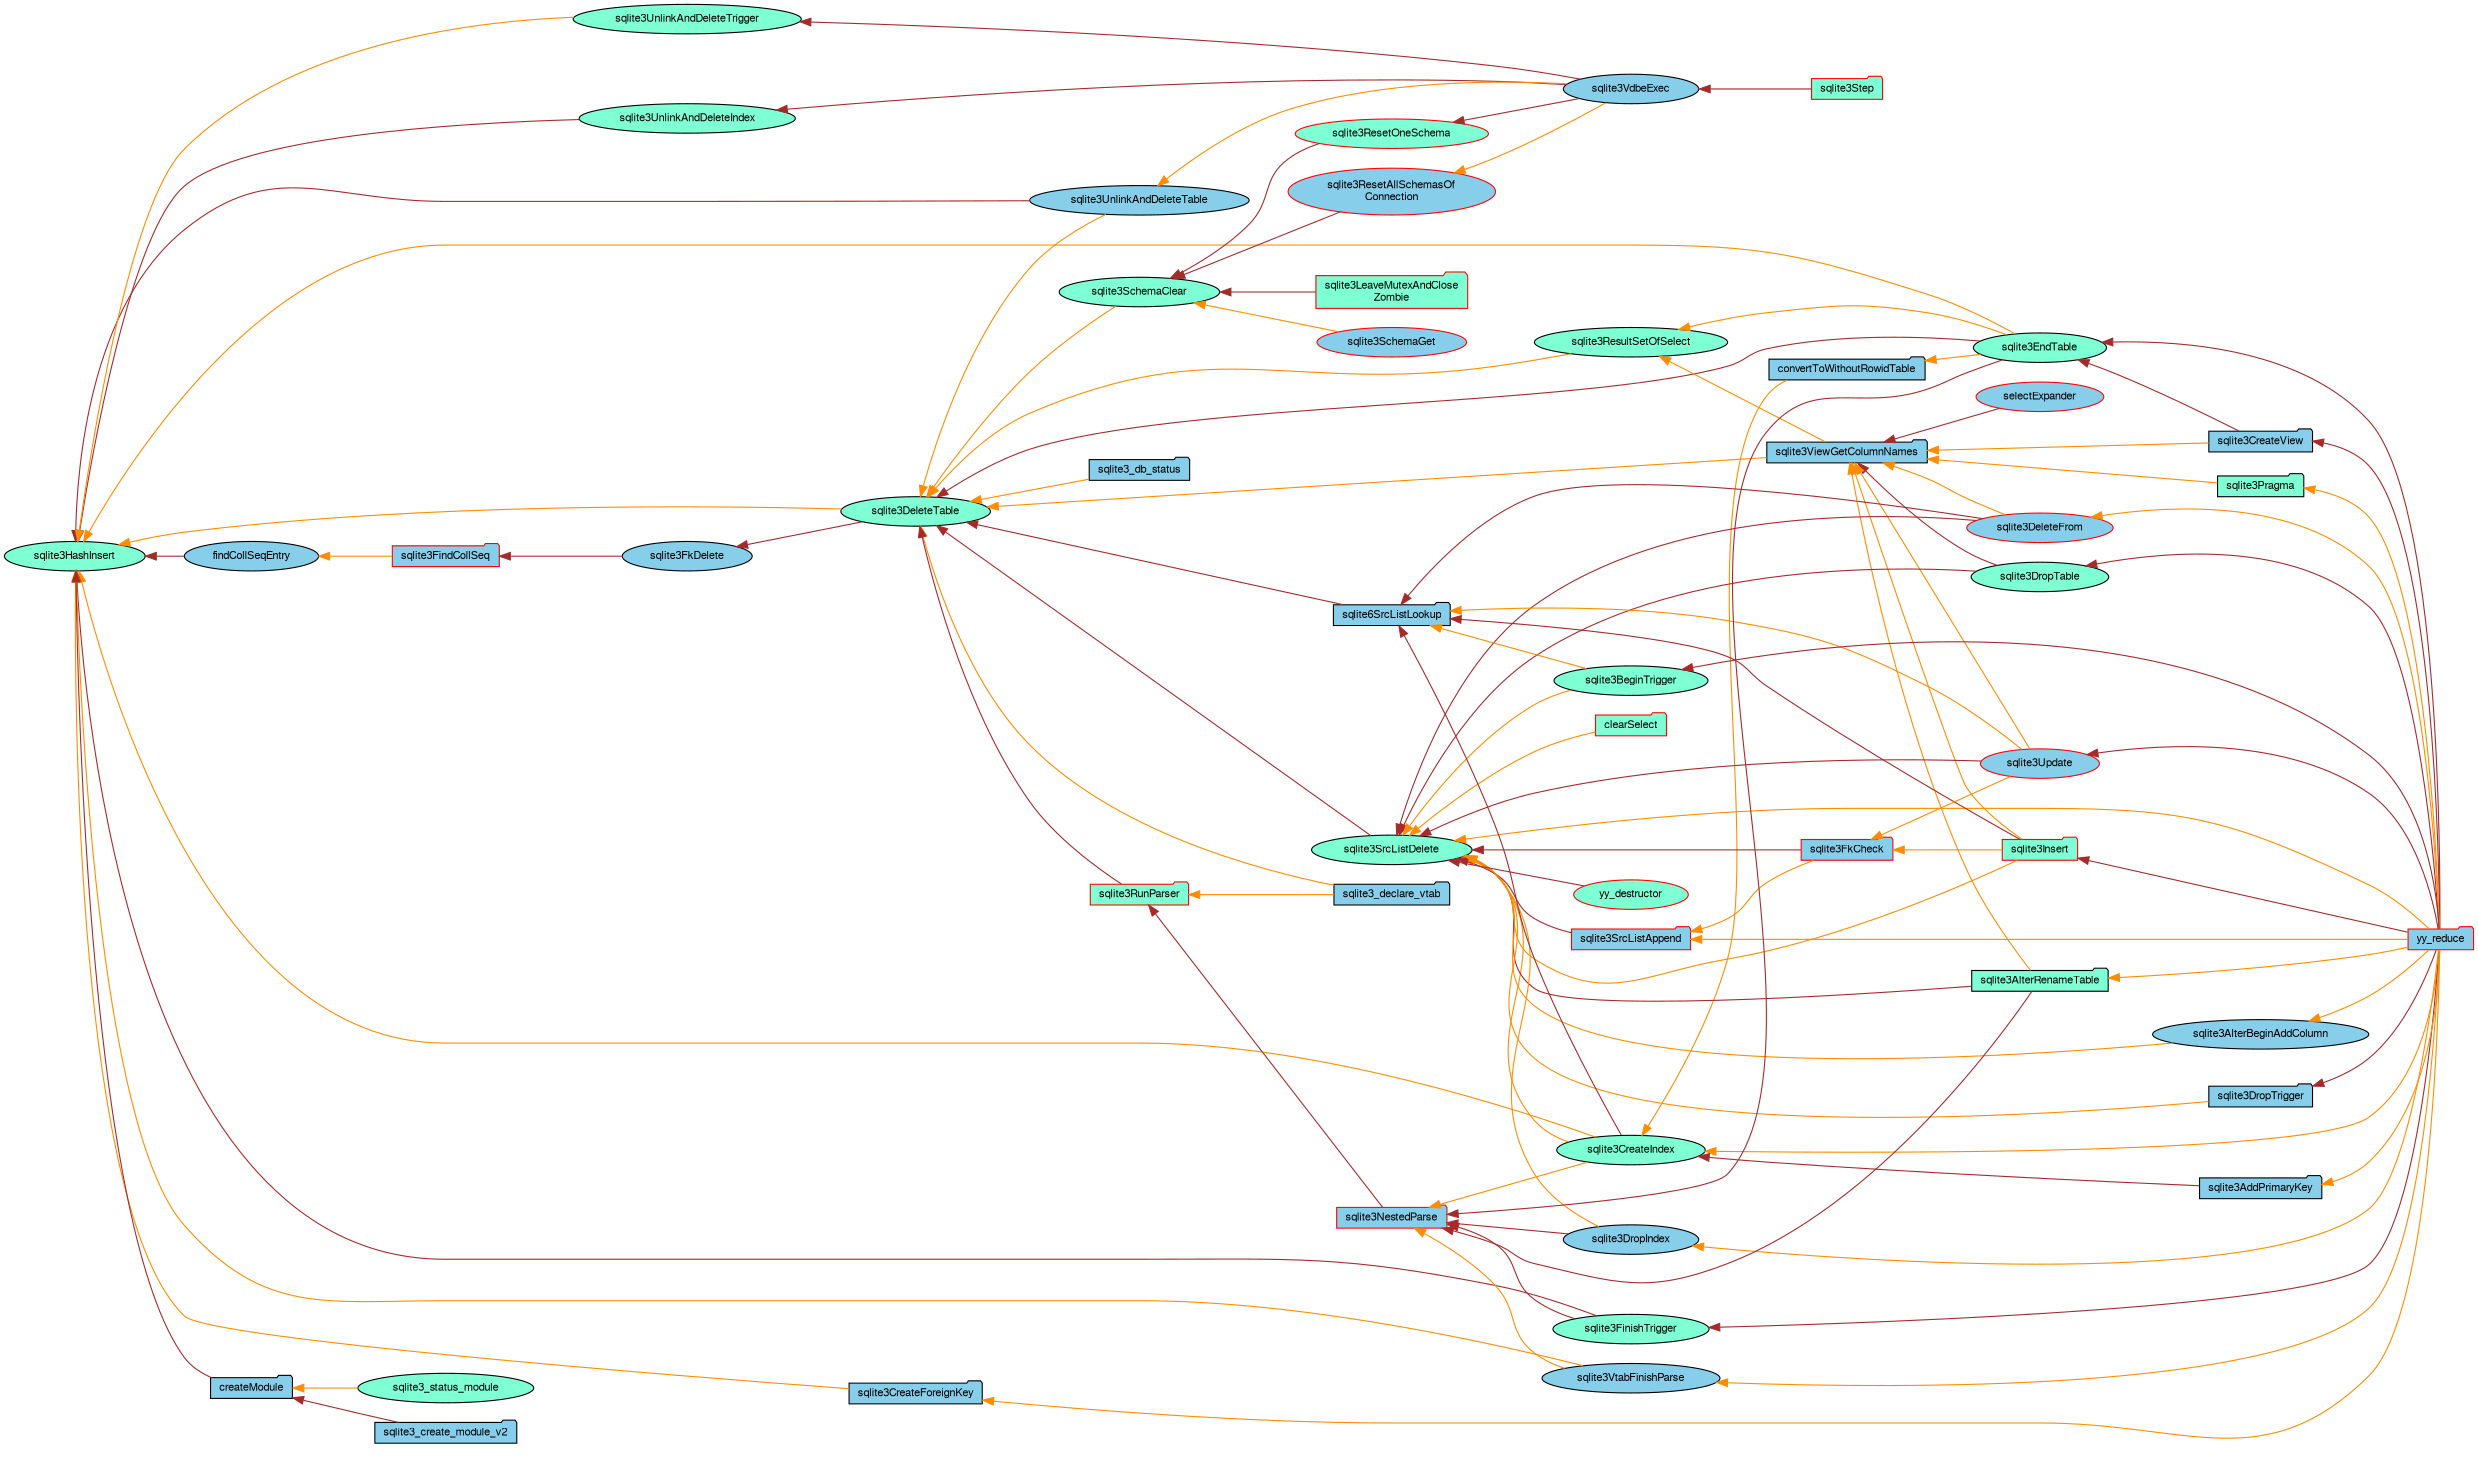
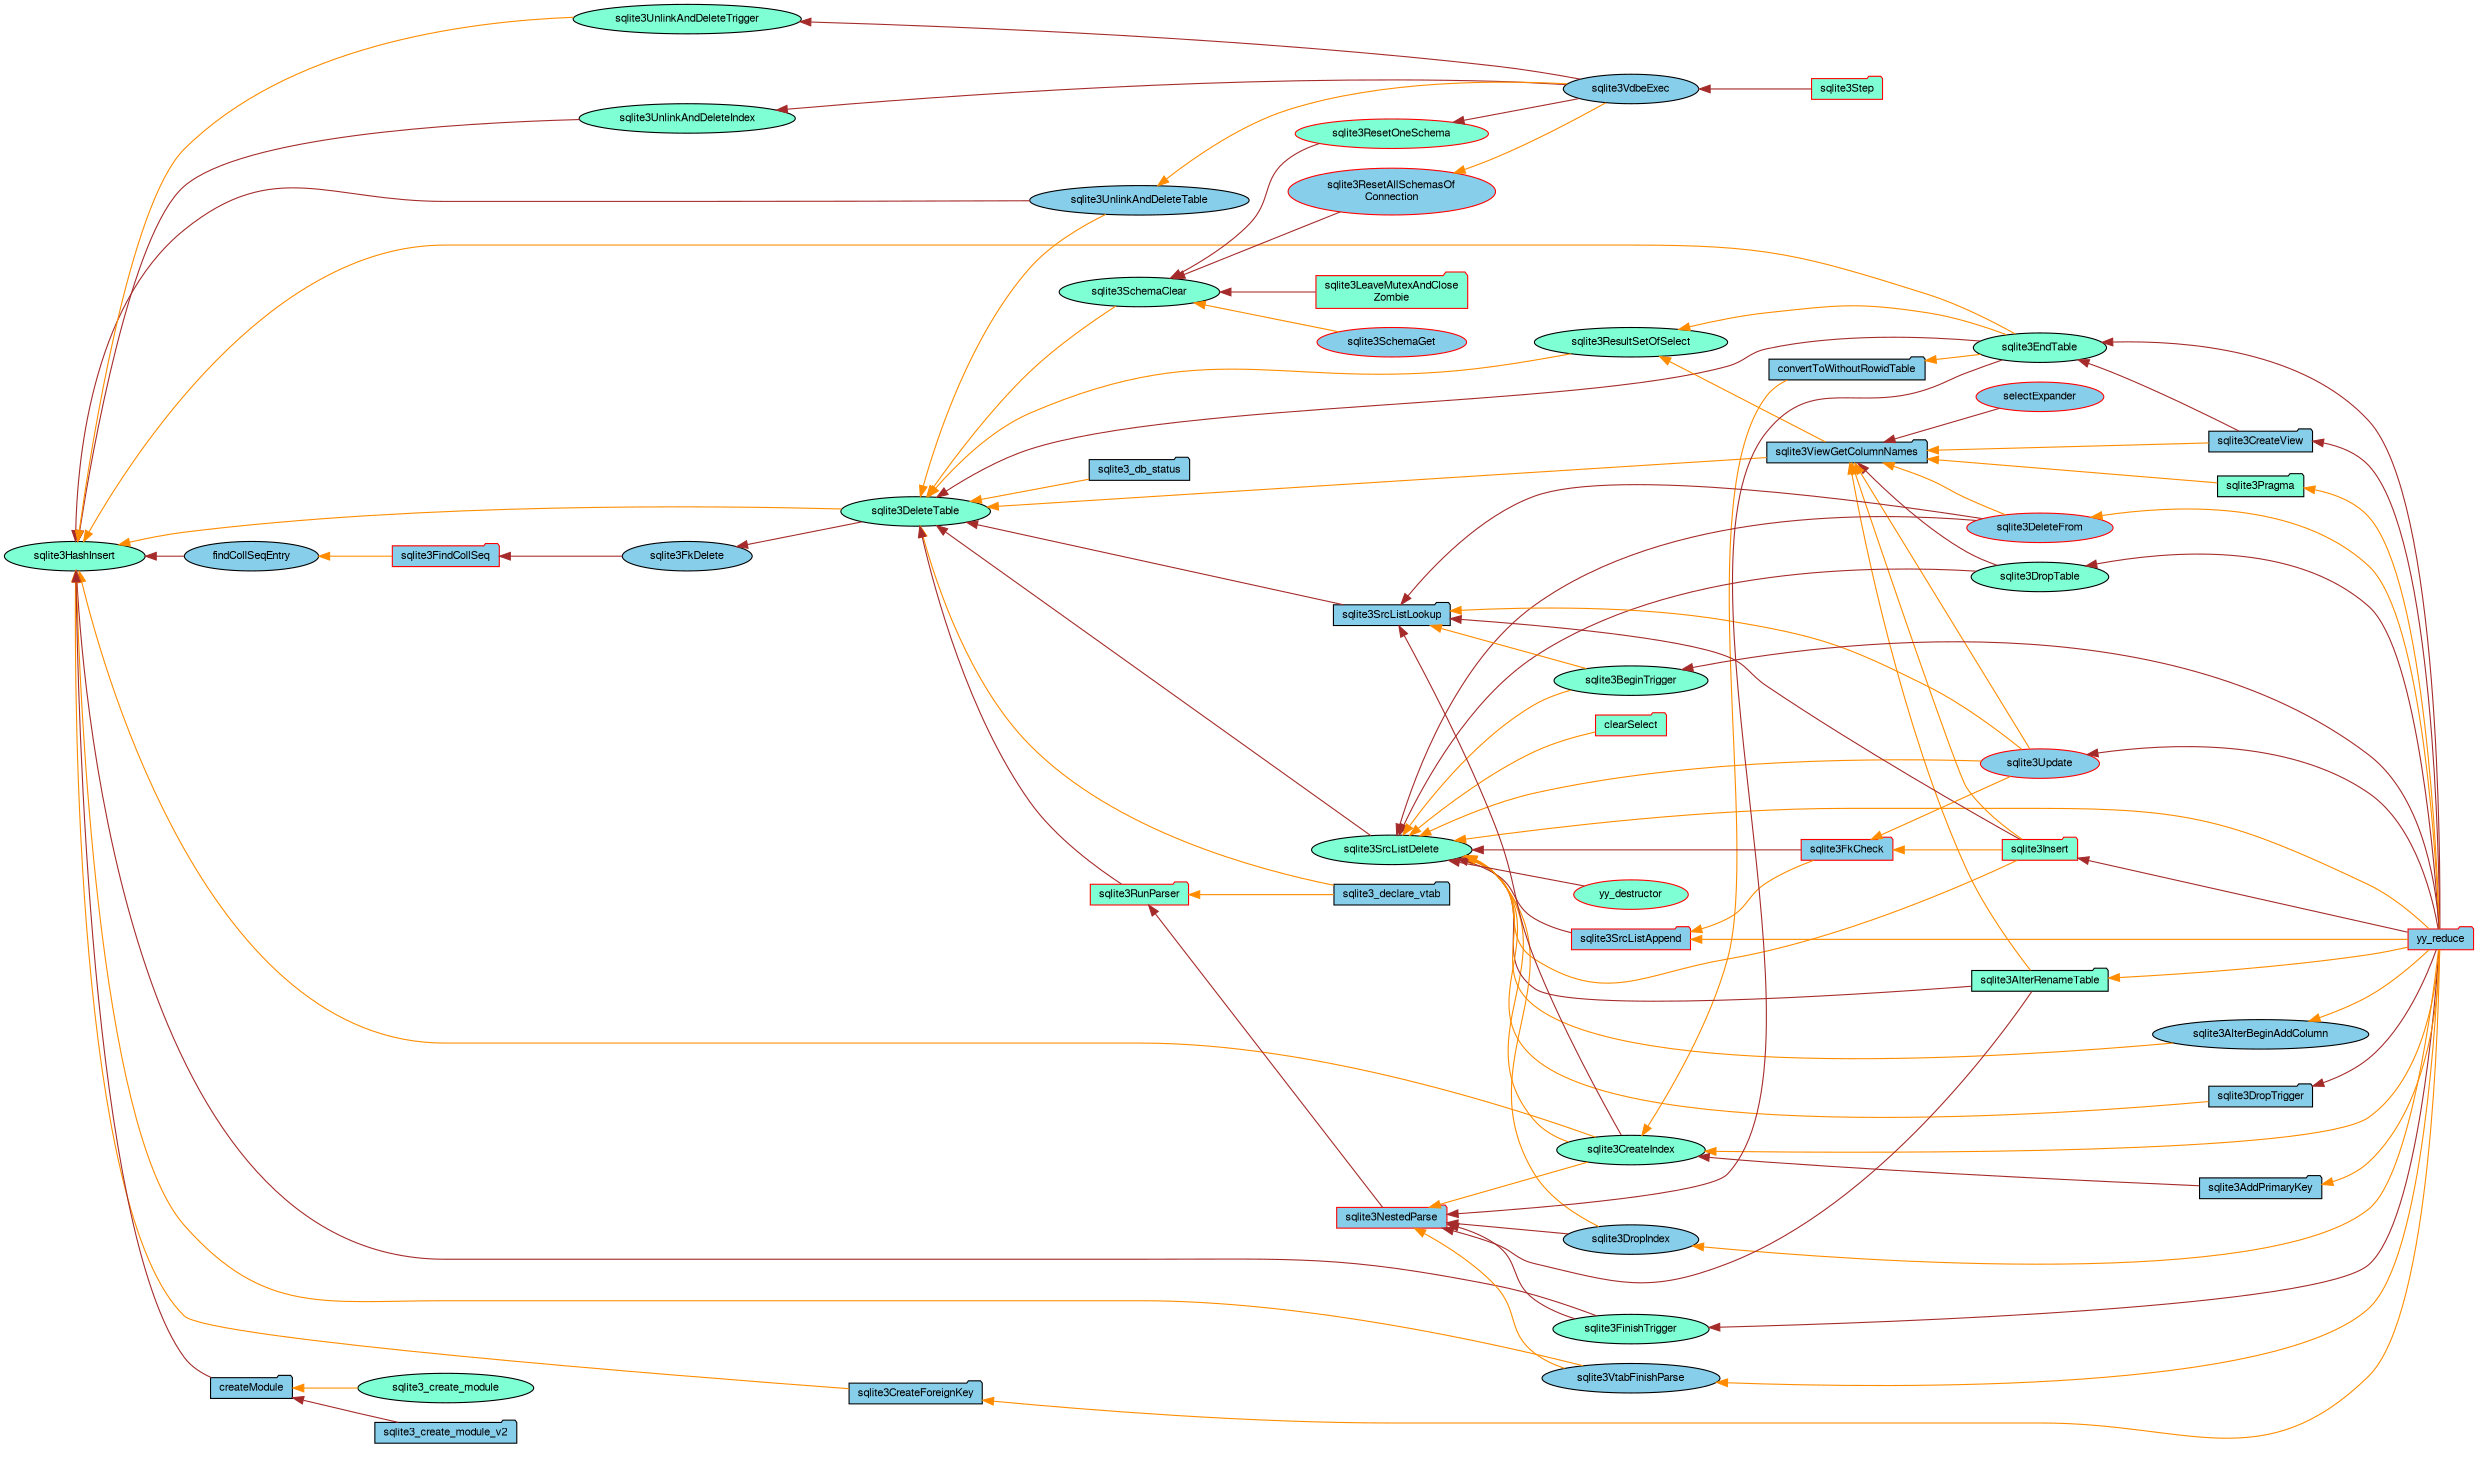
(1392, 615) -> (1392, 615)
(1701, 768) -> (1701, 768)
(446, 1388) -> (446, 1388)
